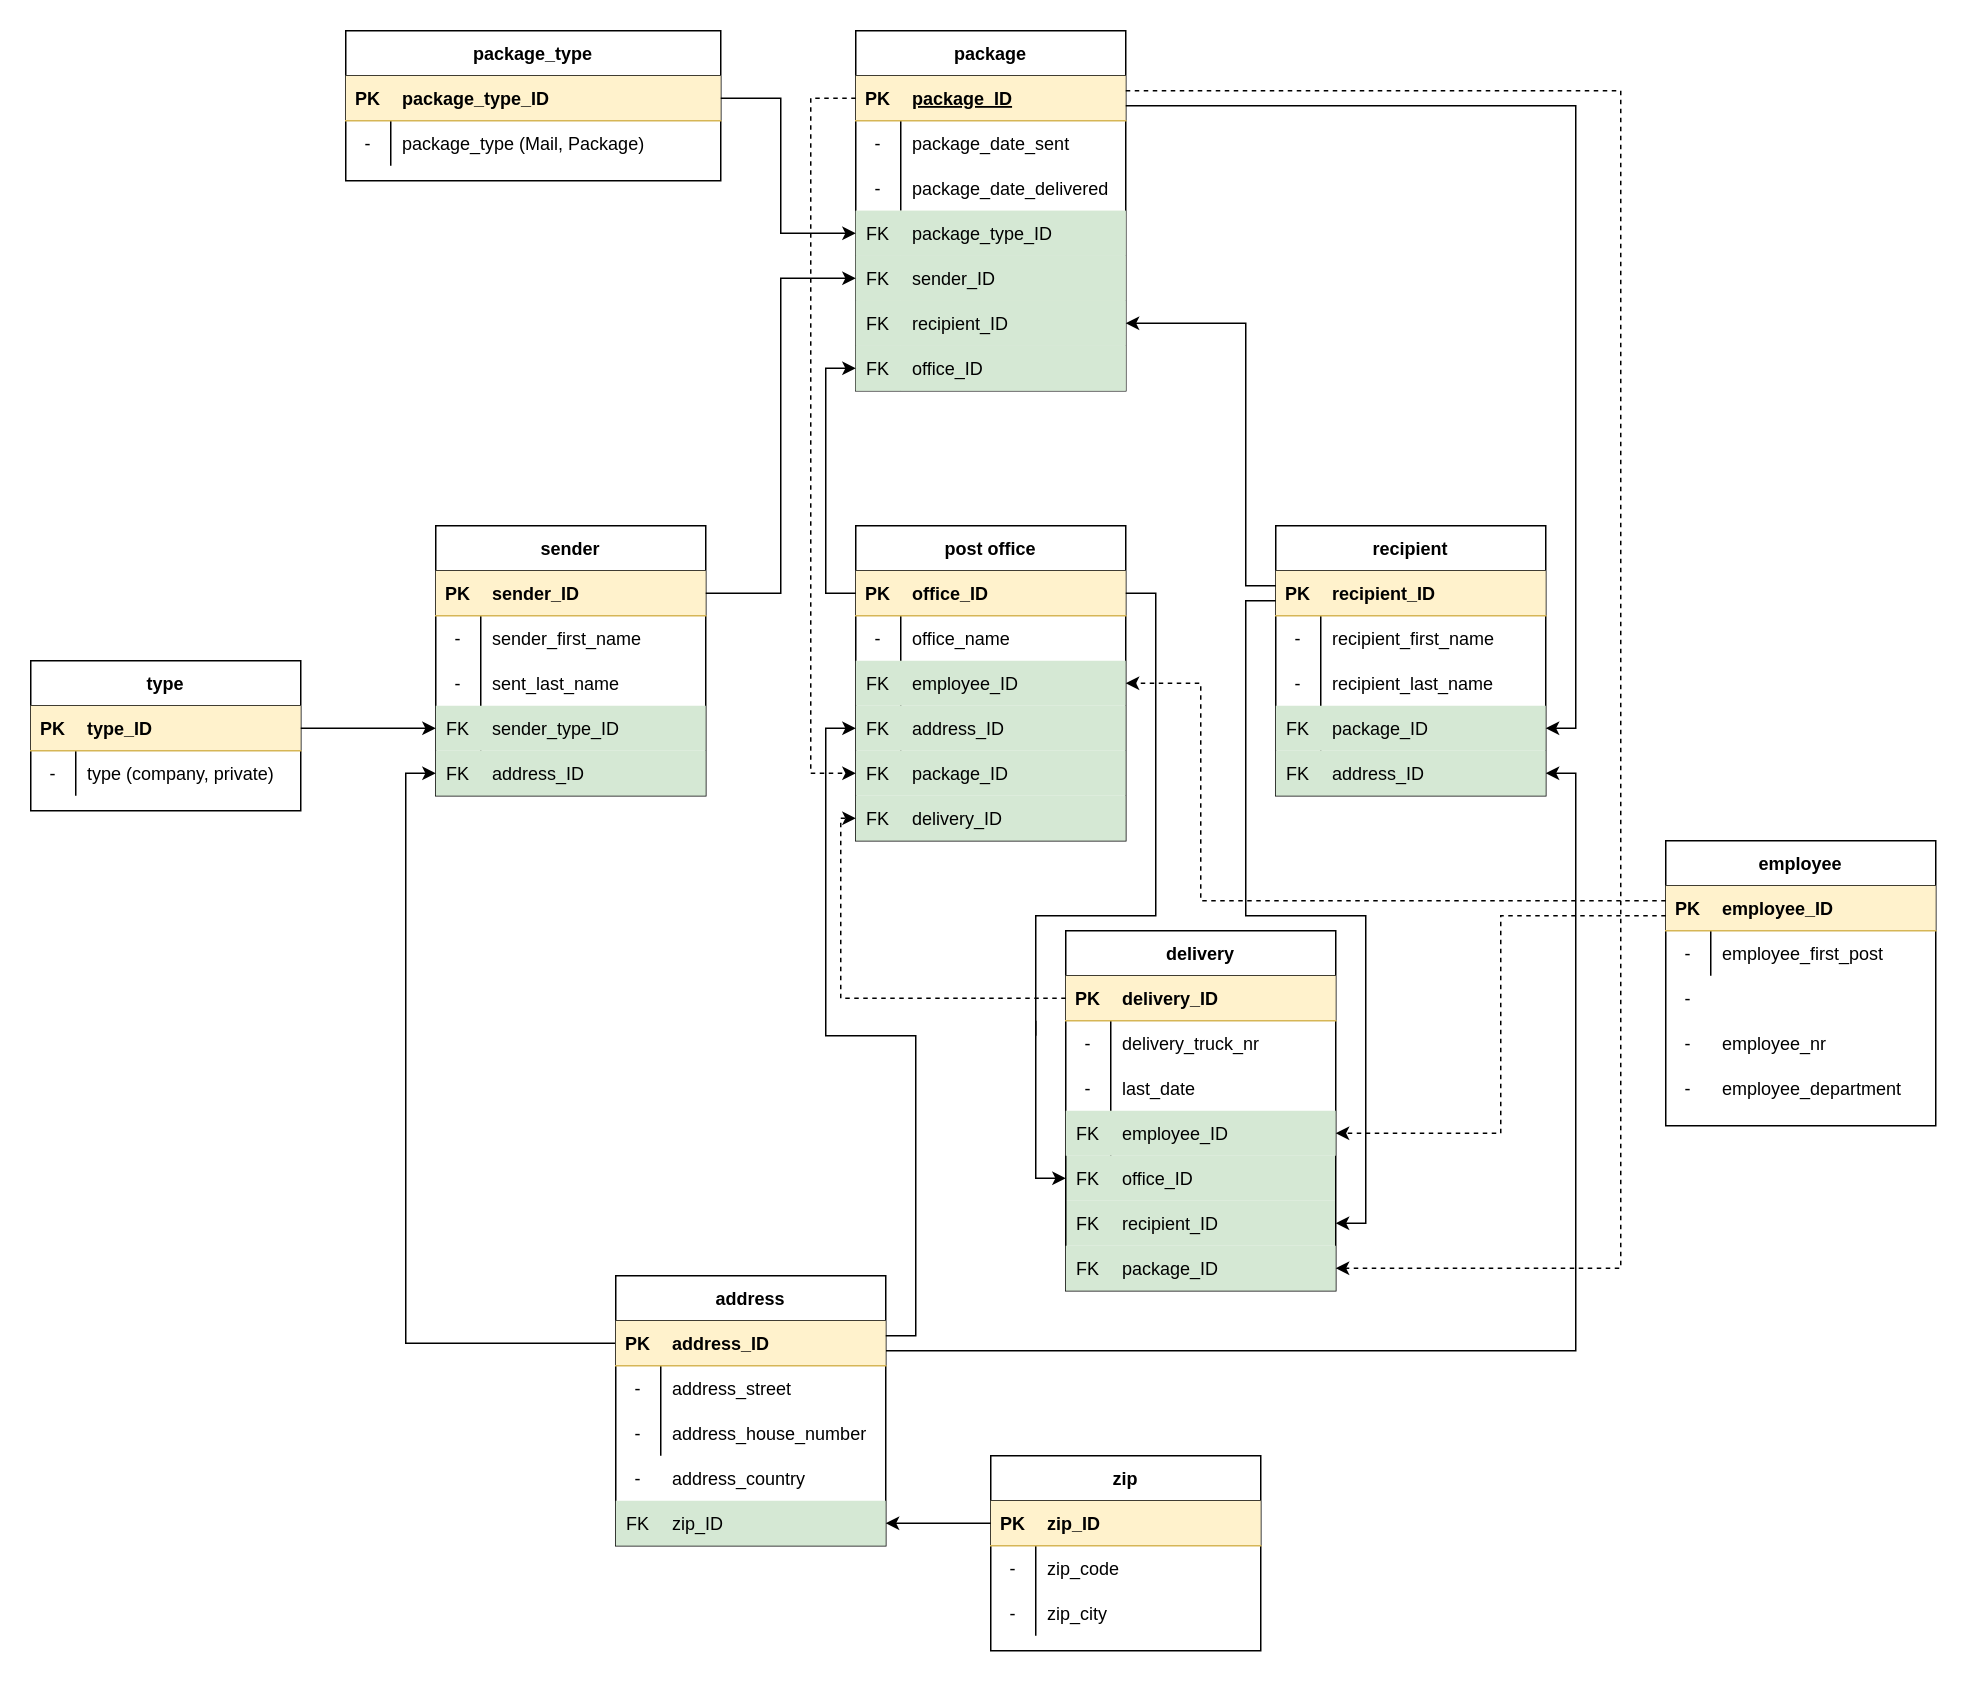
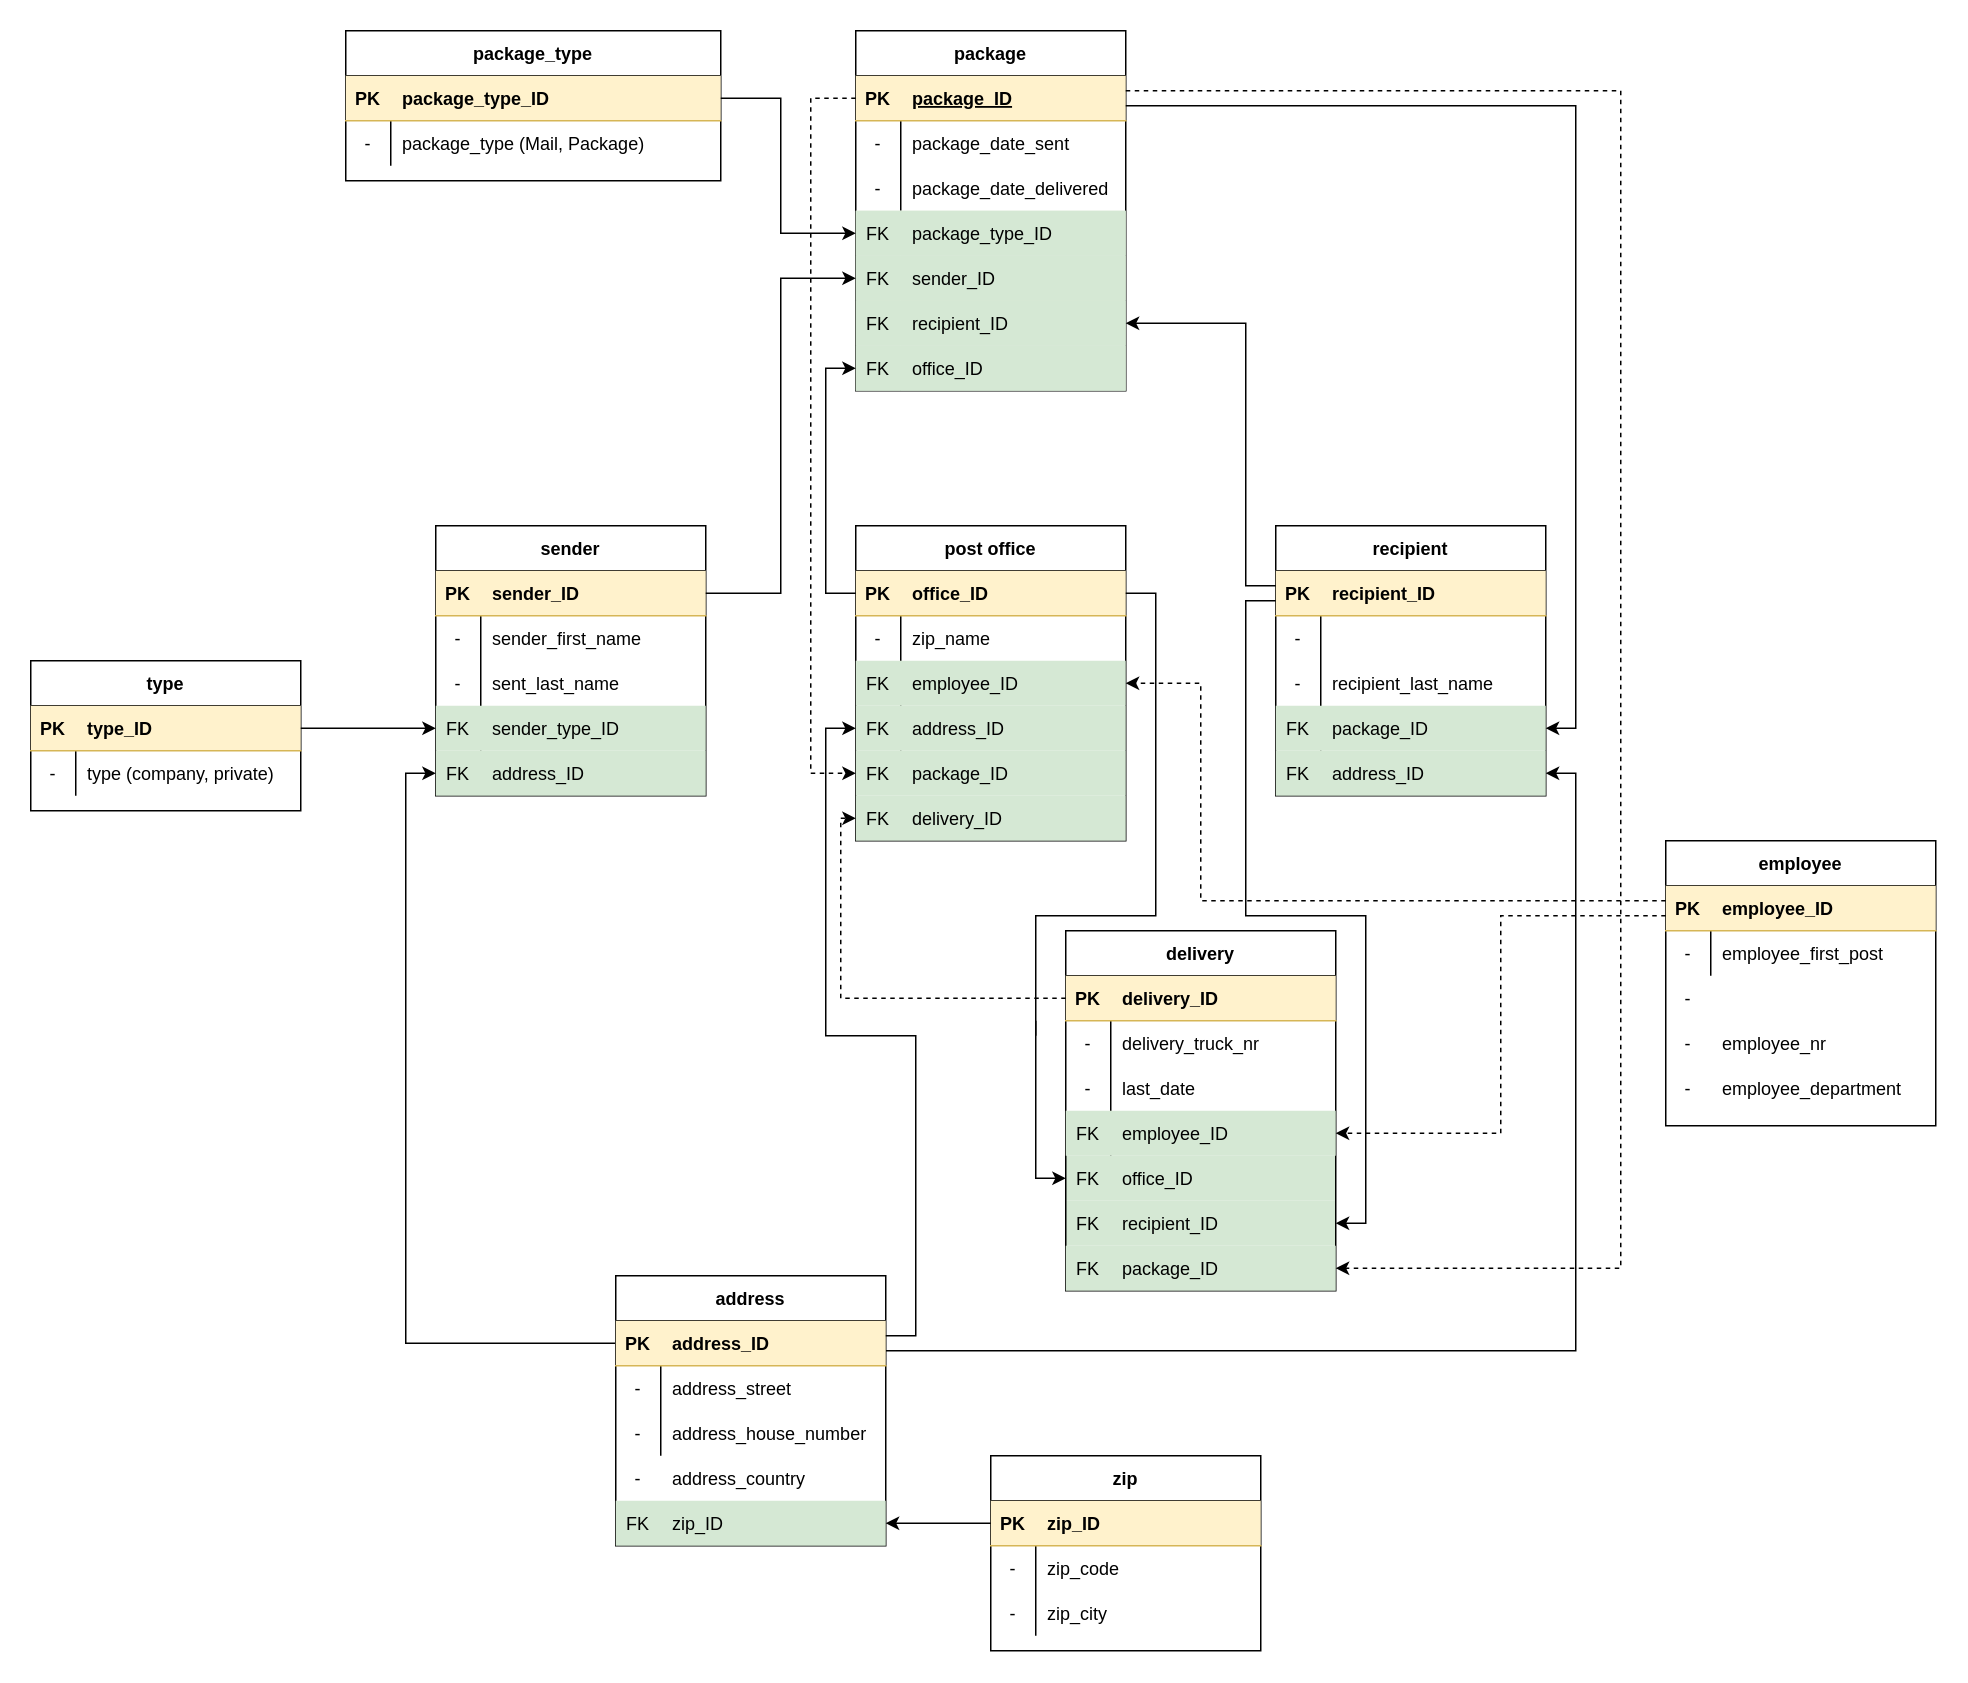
(1433, 638) -> none
(965, 639) -> (950, 639)
